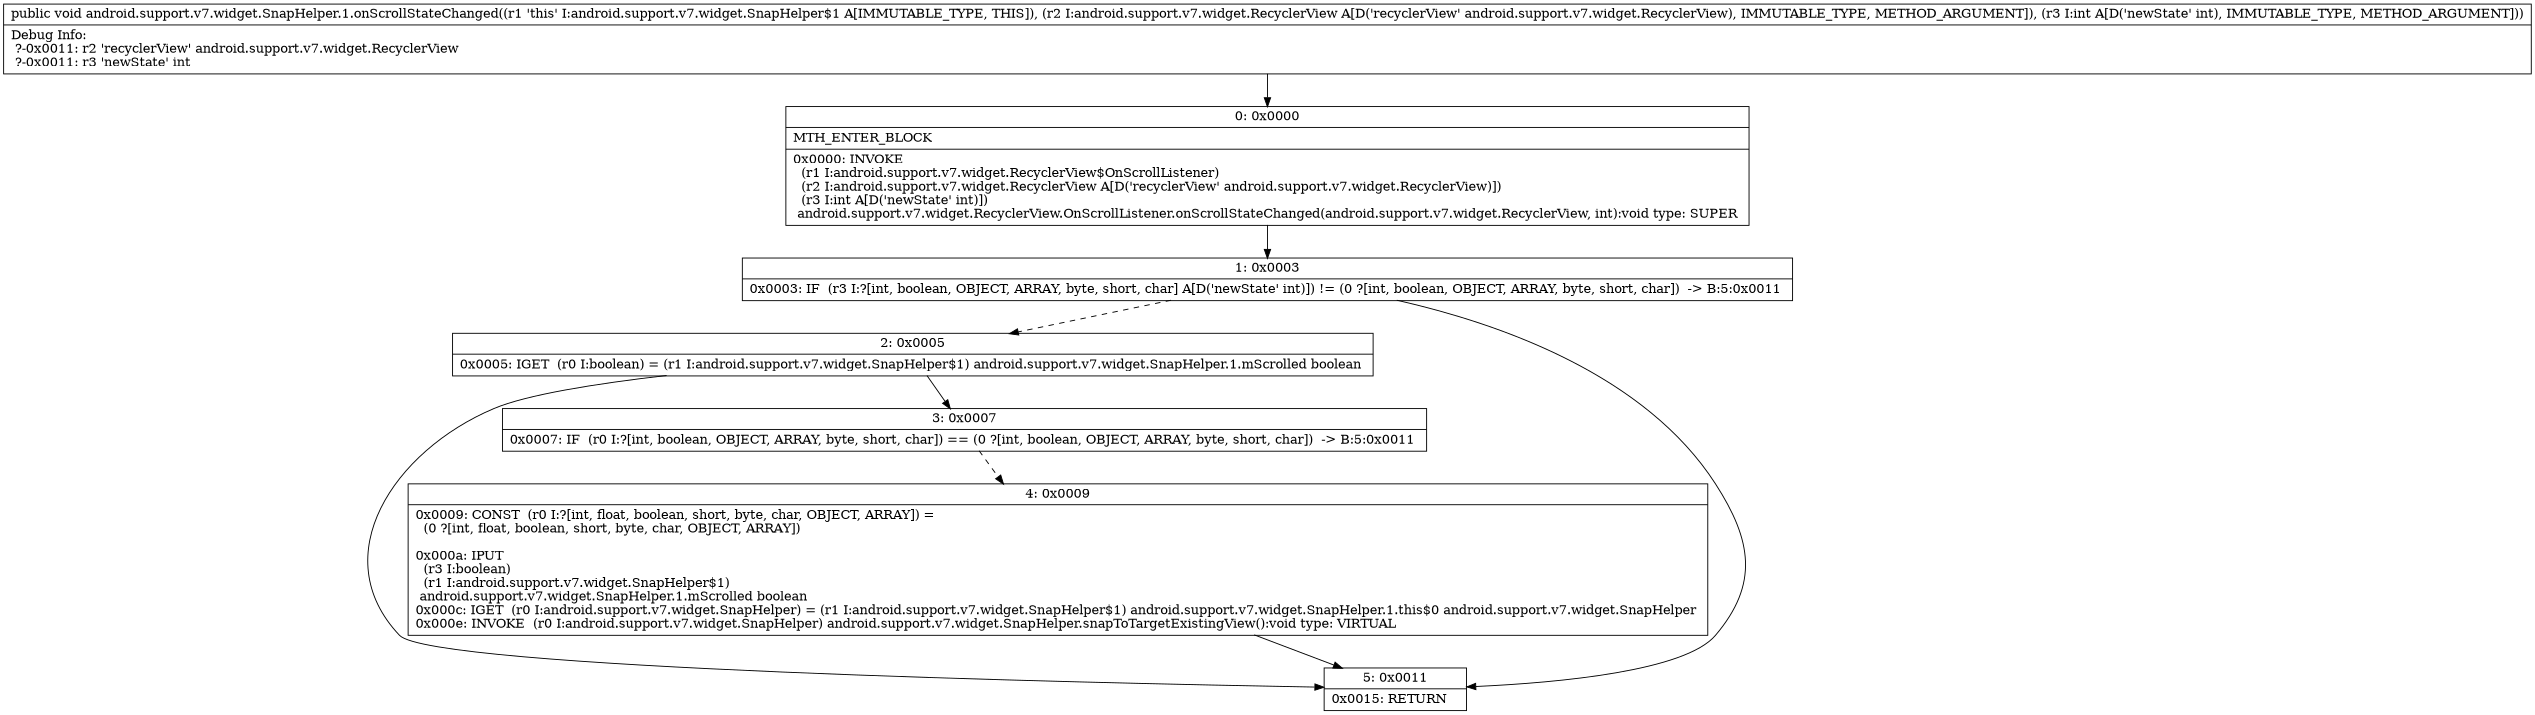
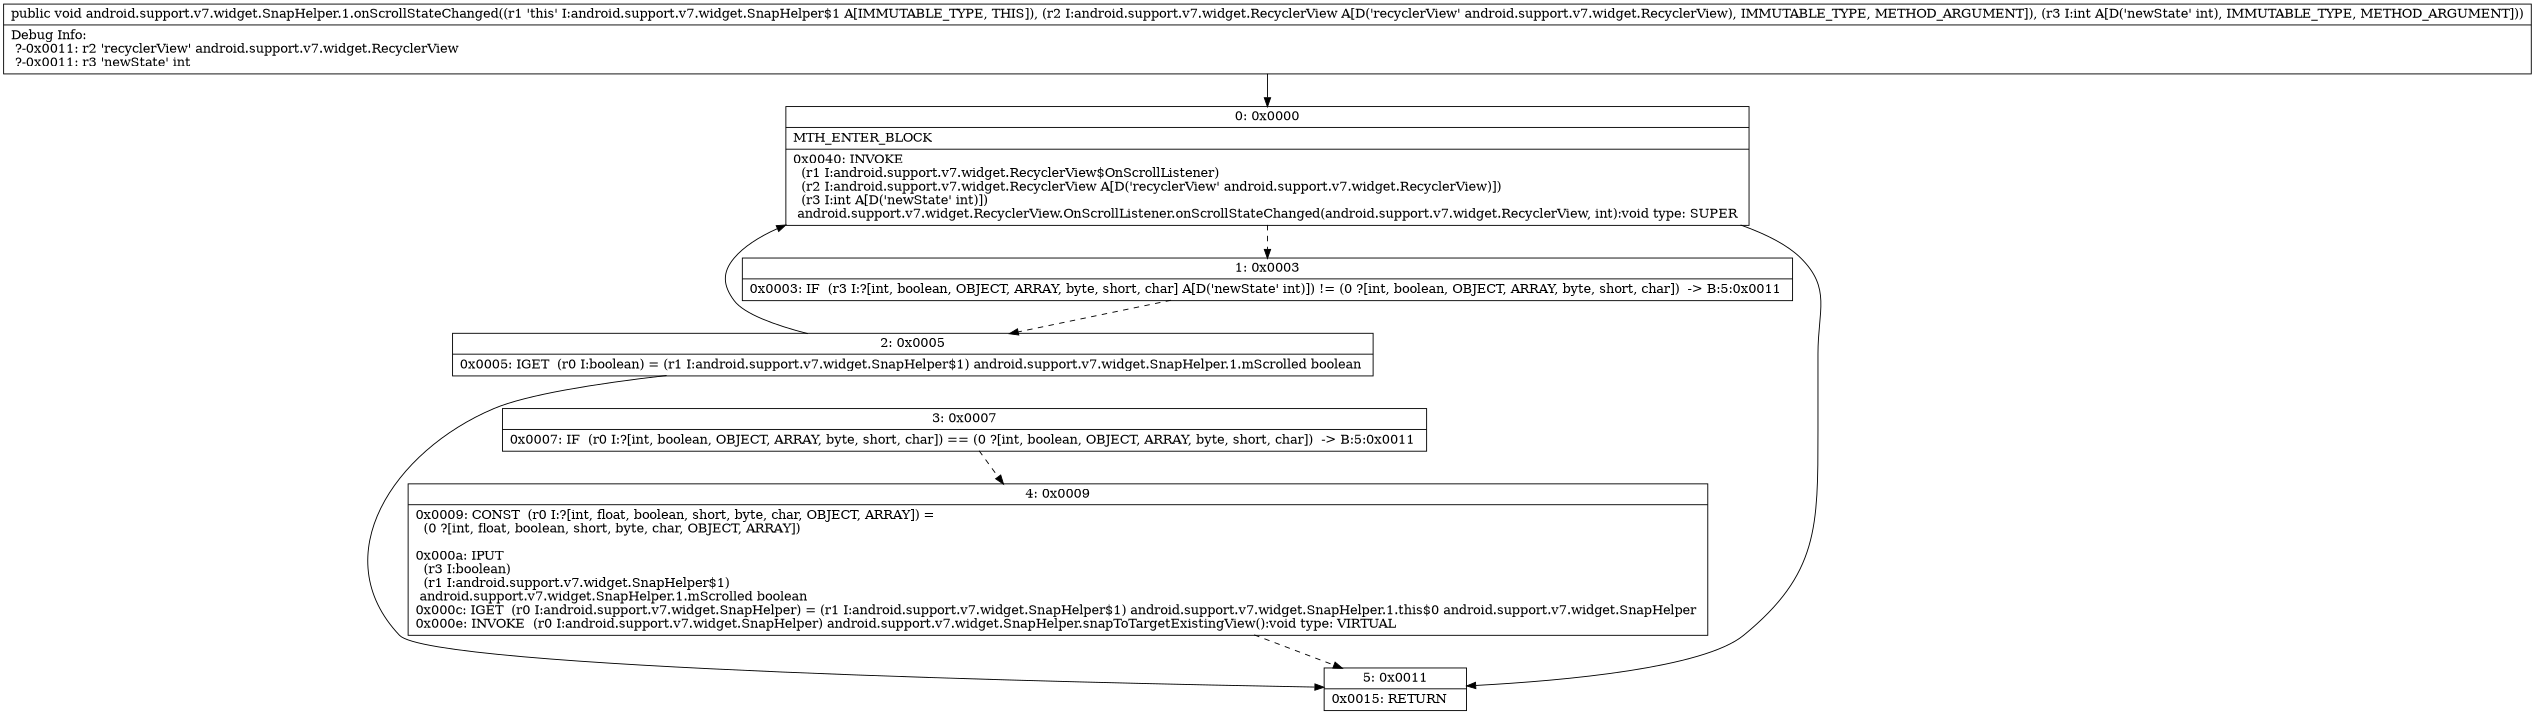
(853, 160) -> (853, 160)
(1267, 237) -> (1267, 237)
(936, 388) -> (729, 293)
(1725, 500) -> (1805, 557)
(1294, 650) -> (1294, 650)
